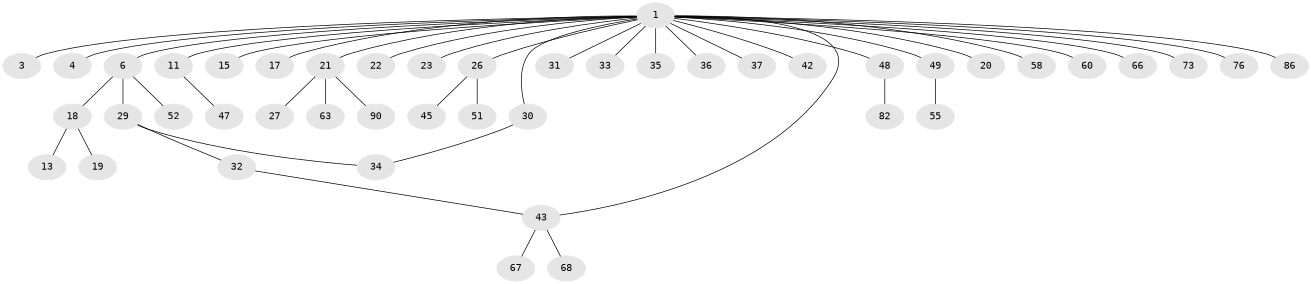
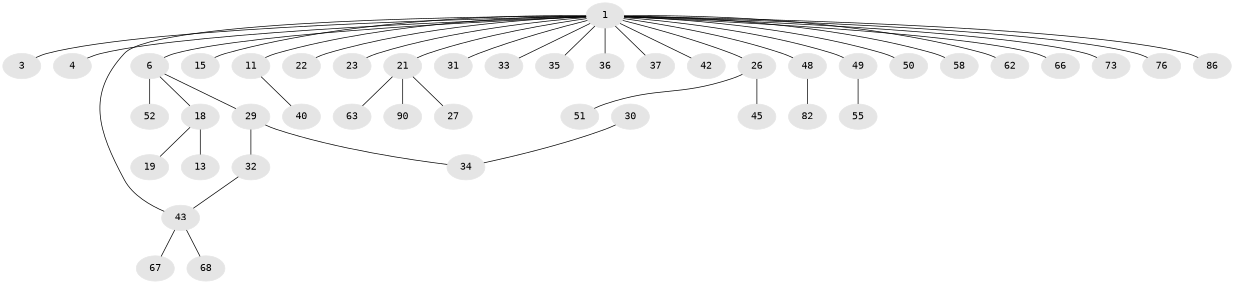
(534, 49) -> none
(275, 66) -> none
(986, 66) -> (909, 66)
(1087, 66) -> (1010, 66)
(224, 117) -> (301, 117)
